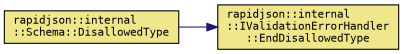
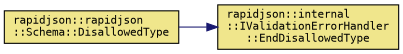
(92, 27) -> (92, 27)
